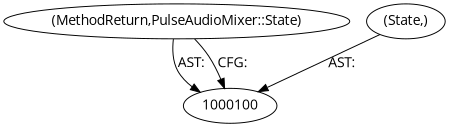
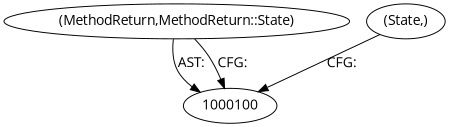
(177, 21) -> (177, 21)
(344, 64) -> (344, 64)
